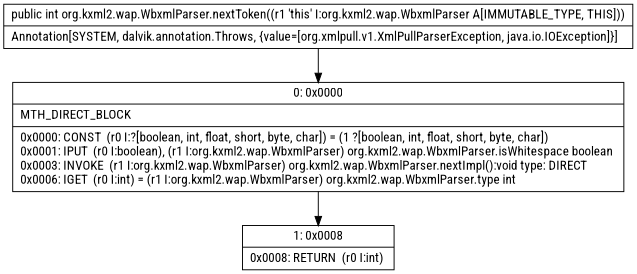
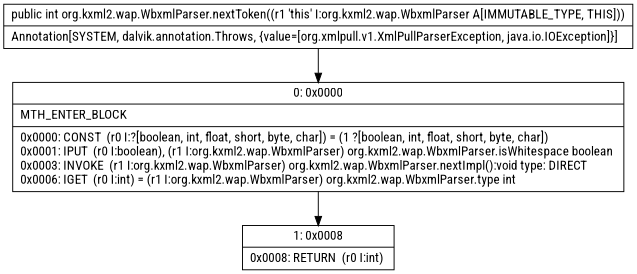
(76, 115) -> (74, 115)
